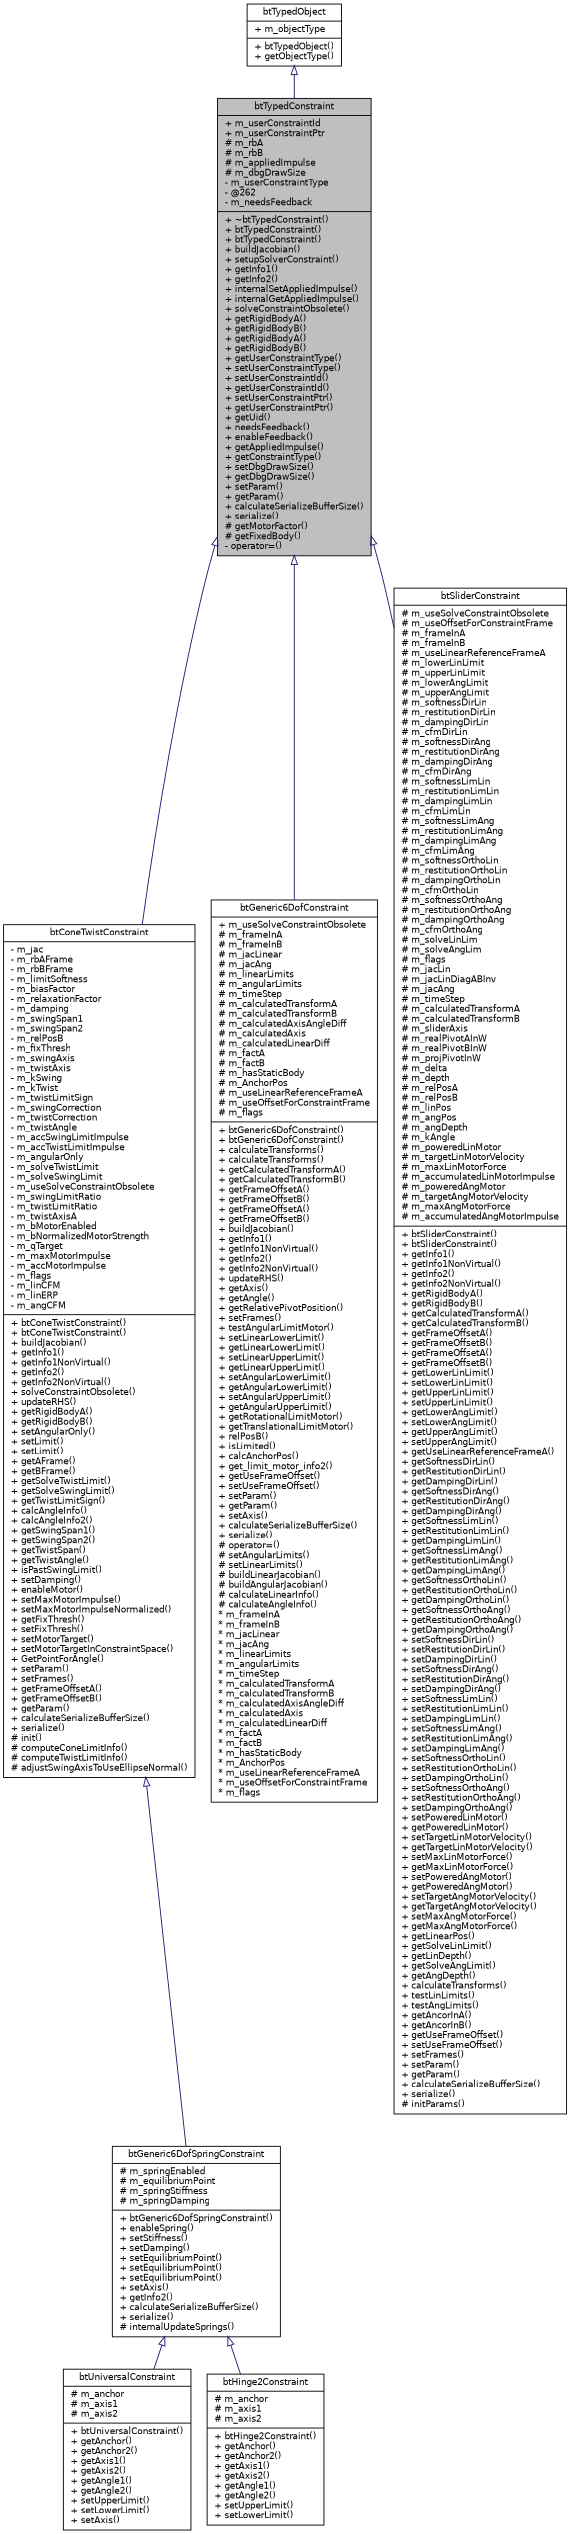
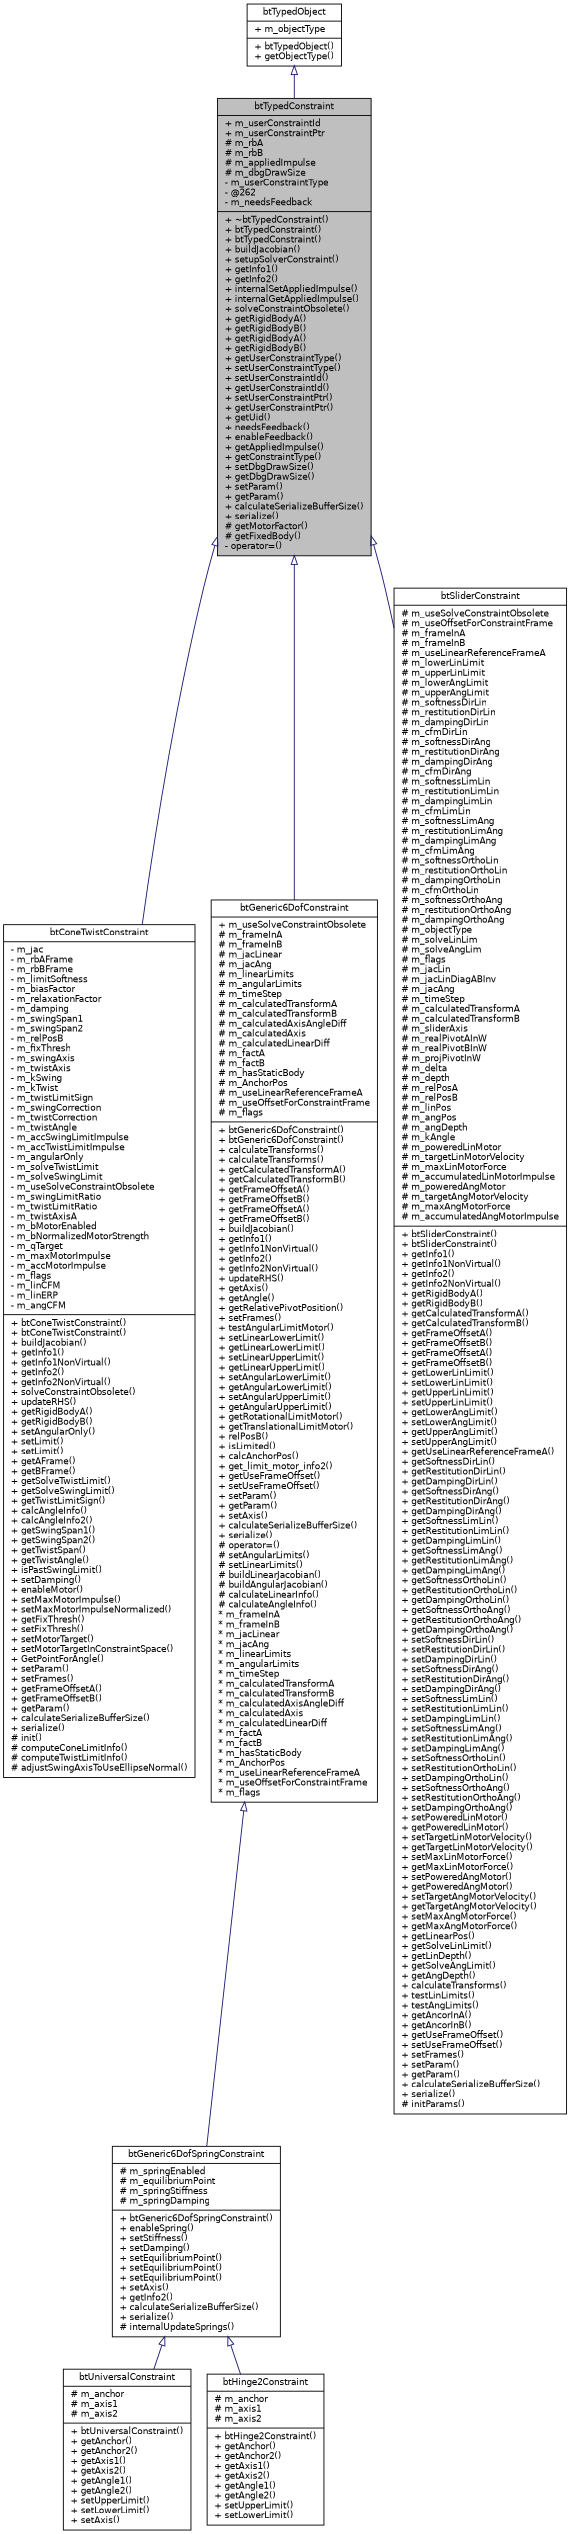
(442, 930) -> (437, 930)
(166, 1966) -> (225, 1979)
